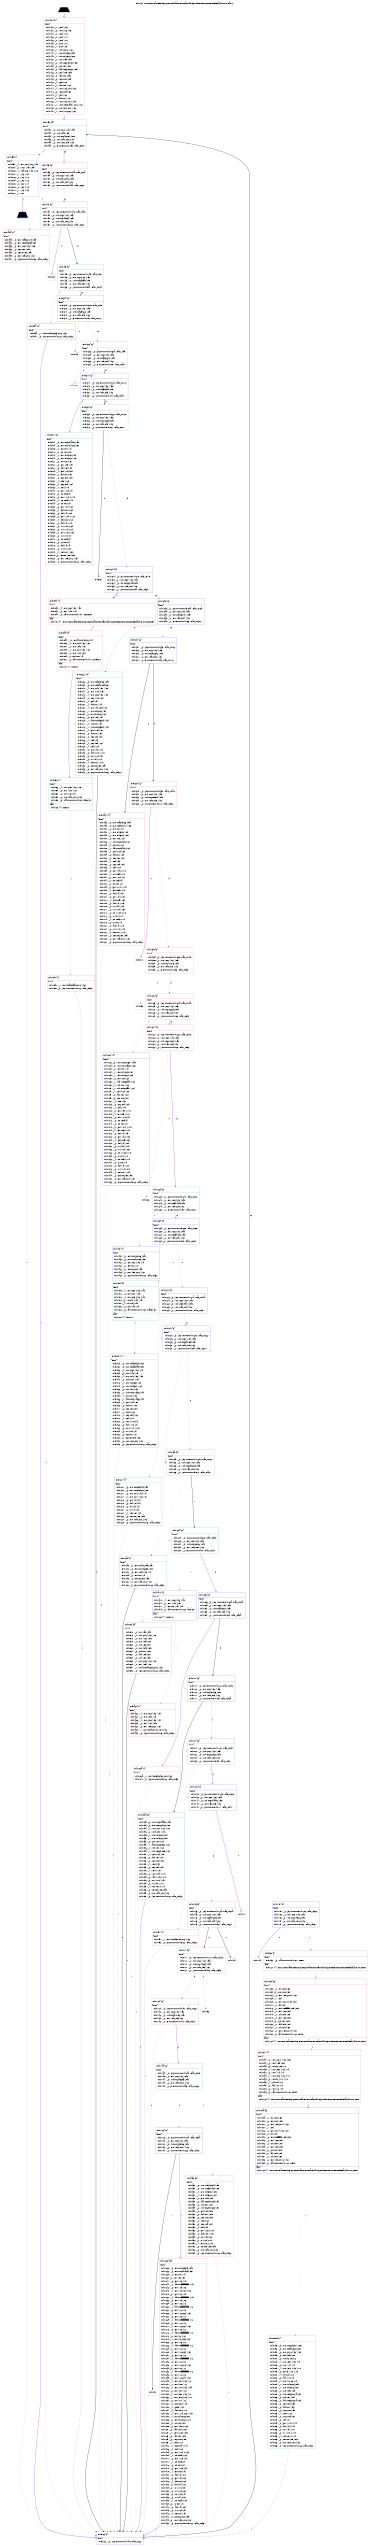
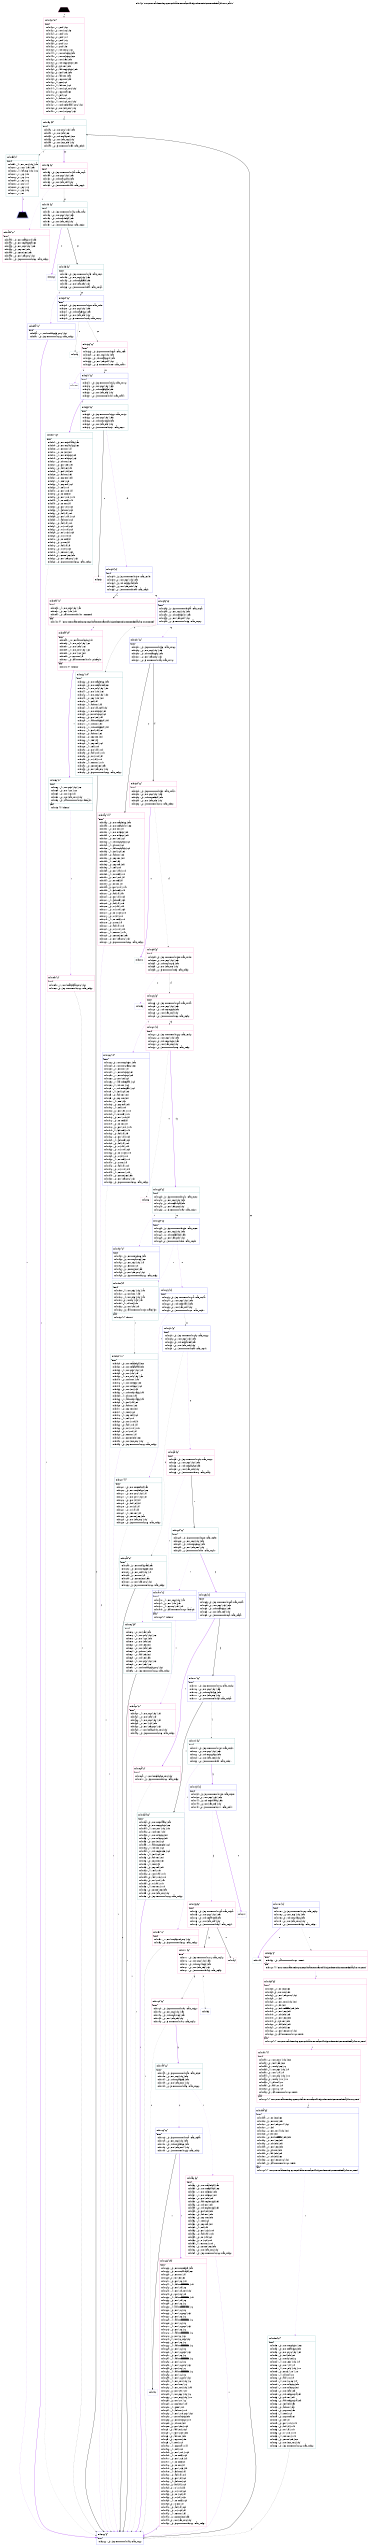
(104, 401) -> none
